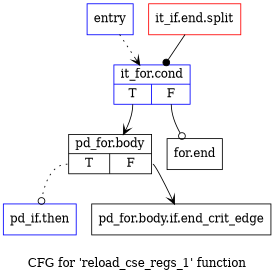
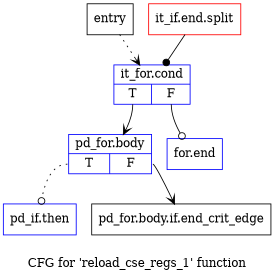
(110, 19) -> (110, 19)
(110, 154) -> (110, 154)
(195, 154) -> (195, 154)
